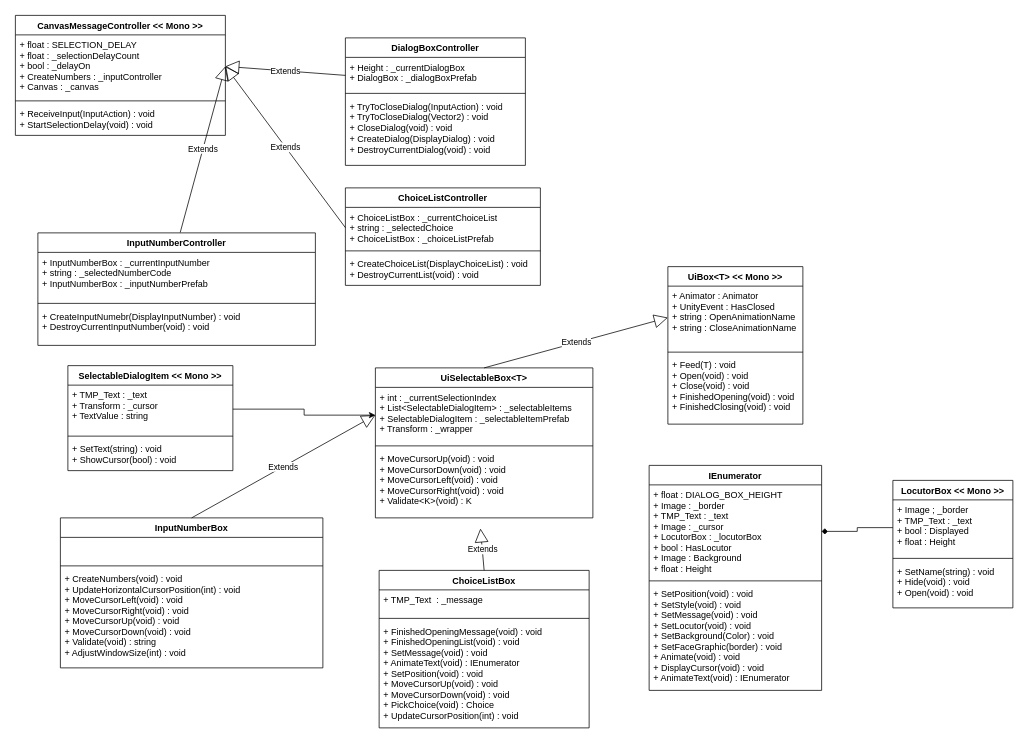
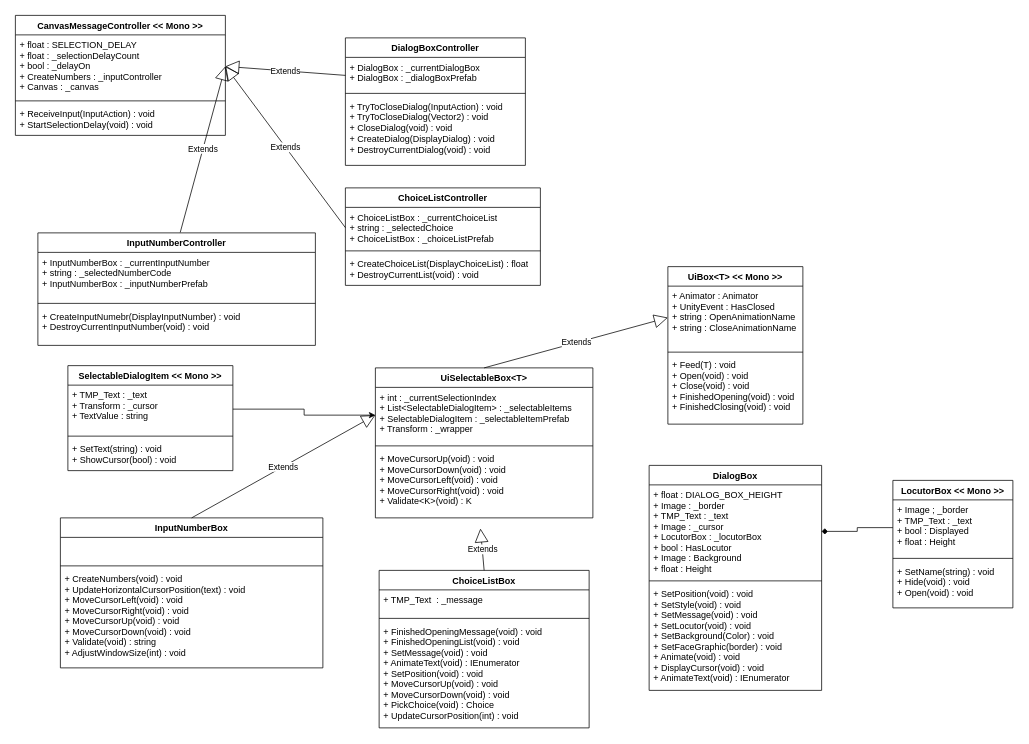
(416, 73) -> (419, 73)
(444, 275) -> (444, 275)
(735, 476) -> (735, 476)
(128, 579) -> (128, 579)
